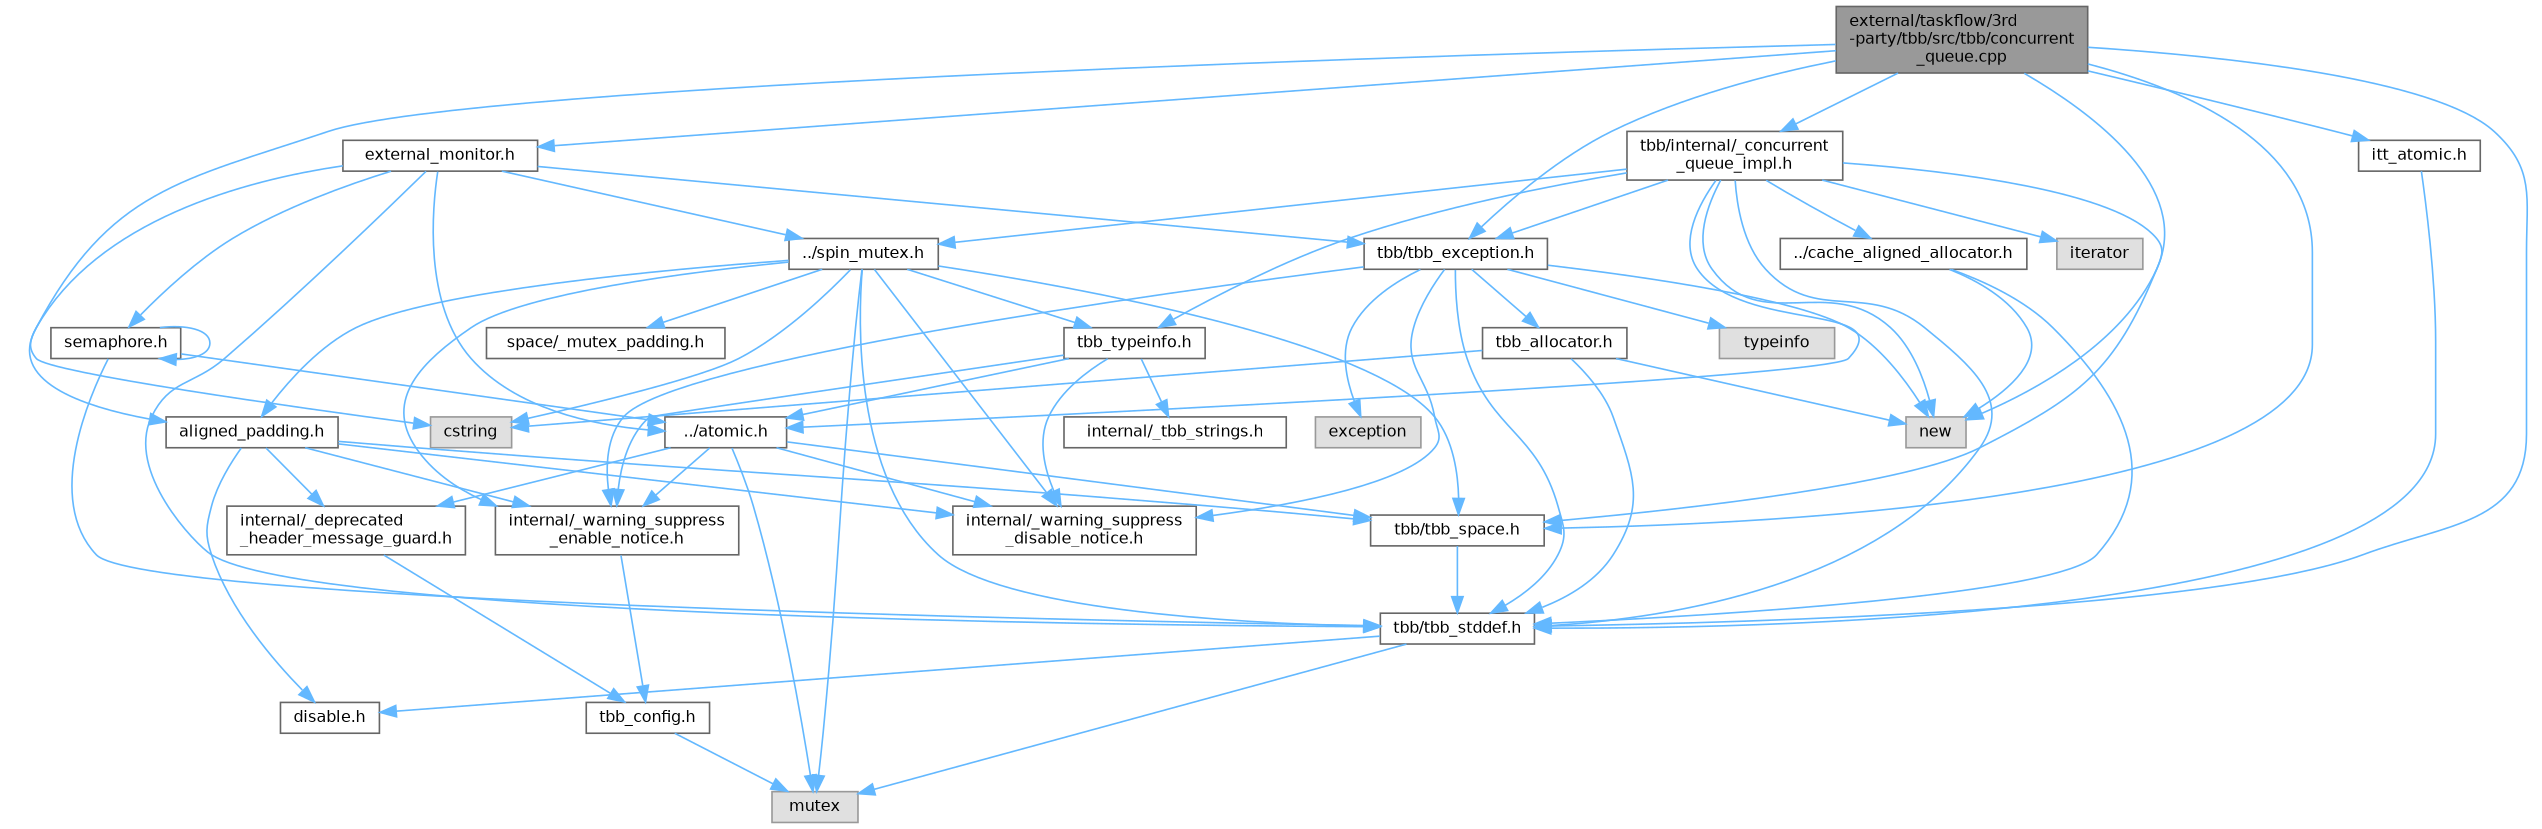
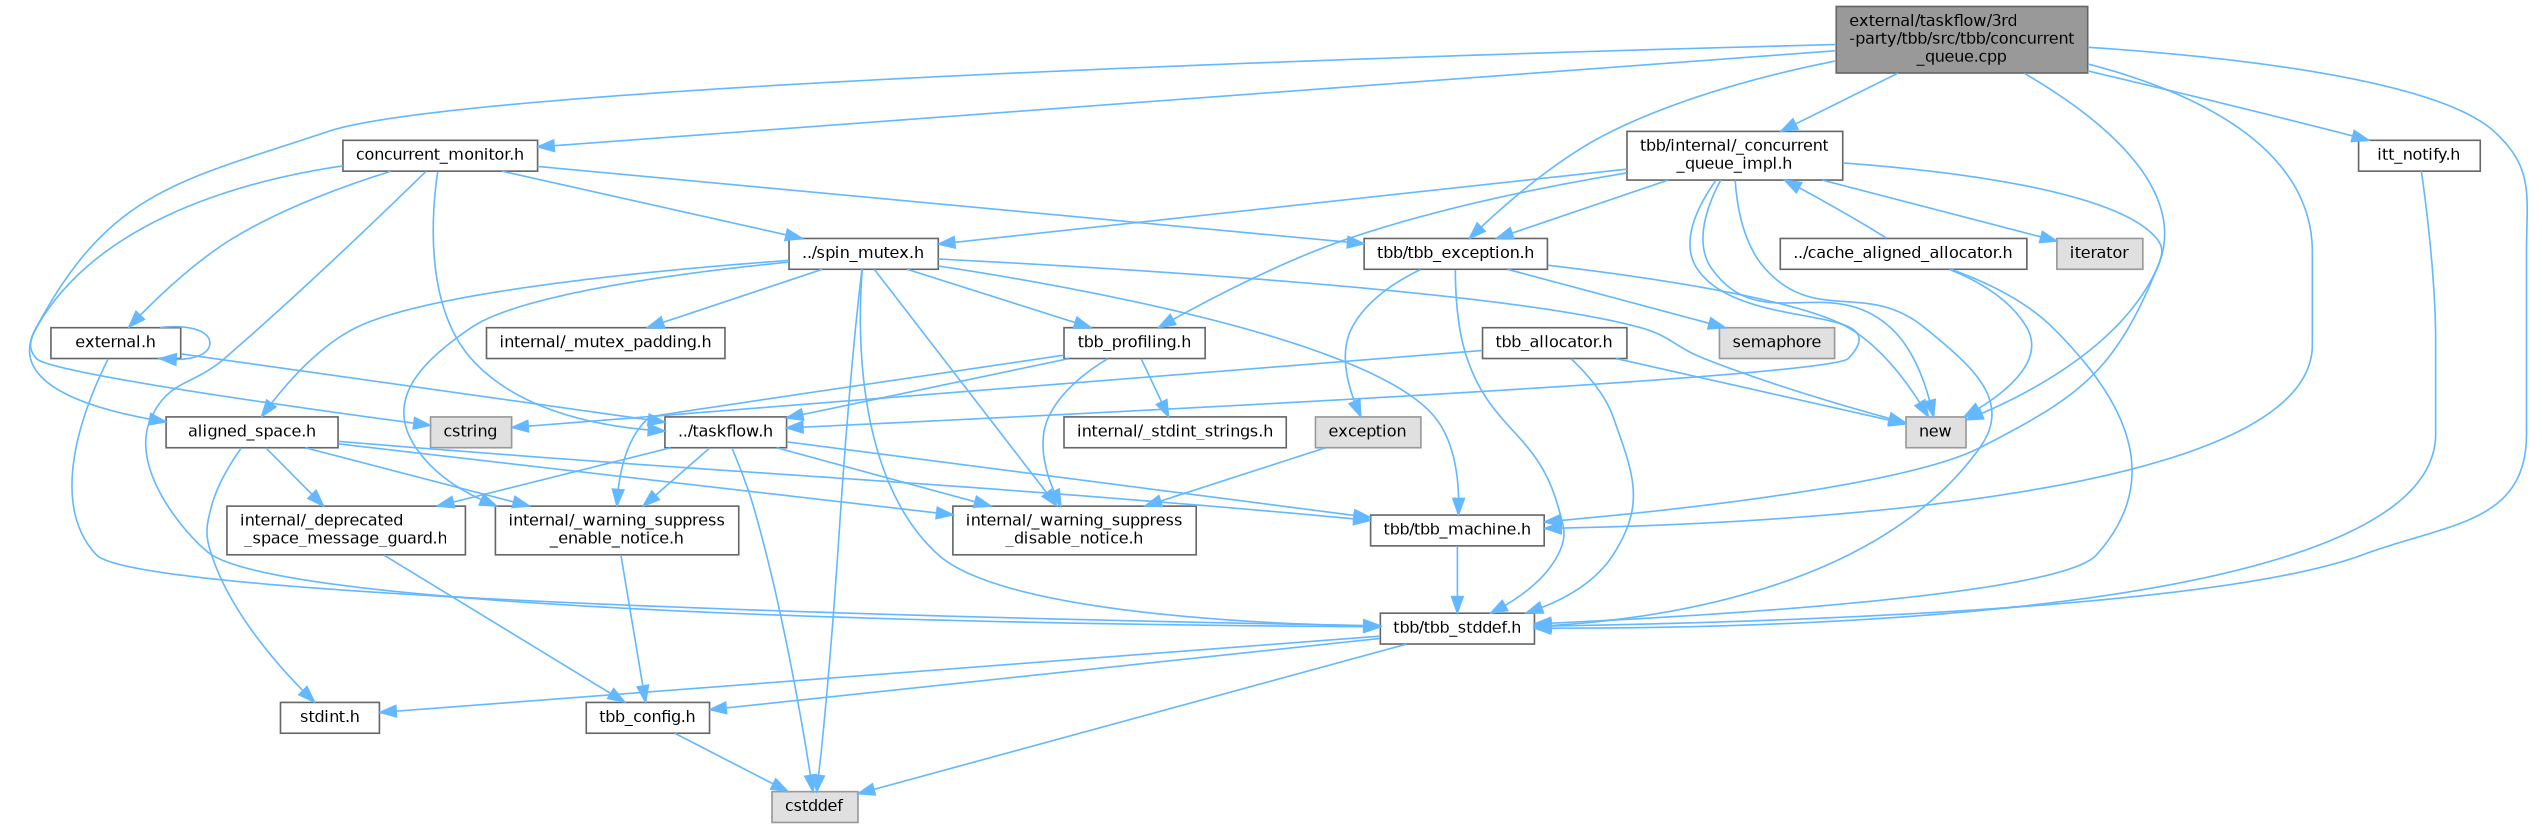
(440, 156) -> (440, 156)
(2419, 156) -> (2419, 156)
(1810, 206) -> (1843, 212)
(1499, 293) -> none
(951, 328) -> none
(116, 343) -> (116, 343)
(606, 343) -> (606, 343)
(1135, 343) -> (1135, 343)
(1777, 343) -> (1777, 343)
(720, 366) -> (1423, 294)
(252, 432) -> (252, 432)
(726, 432) -> (726, 432)
(1175, 432) -> (1175, 432)
(1419, 461) -> (1243, 474)
(346, 530) -> (346, 530)
(1457, 530) -> (1457, 530)
none -> (1053, 673)
(330, 718) -> (330, 718)
(815, 807) -> (815, 807)
